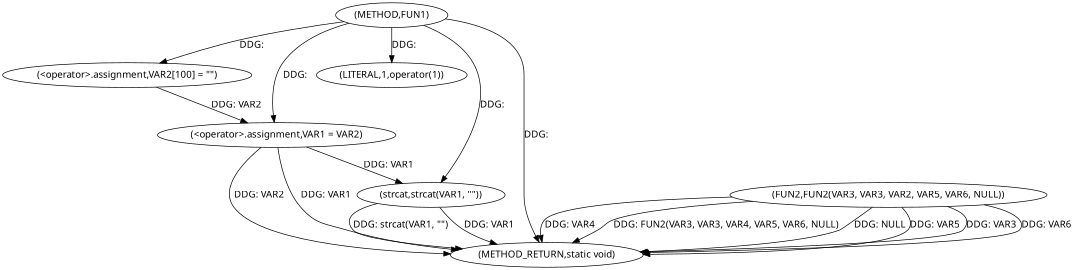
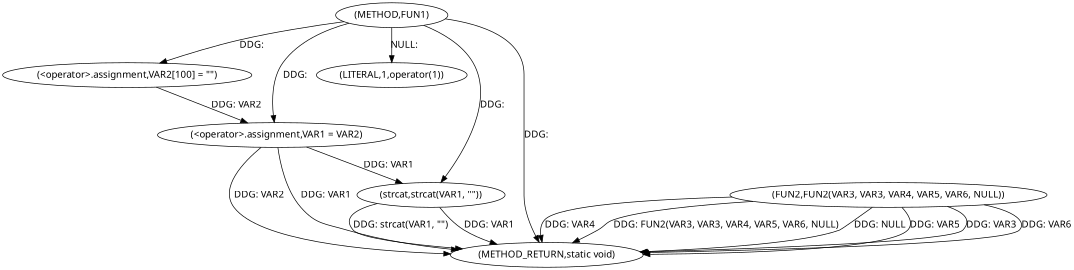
(406, 45) -> (406, 45)
(888, 195) -> (888, 195)
